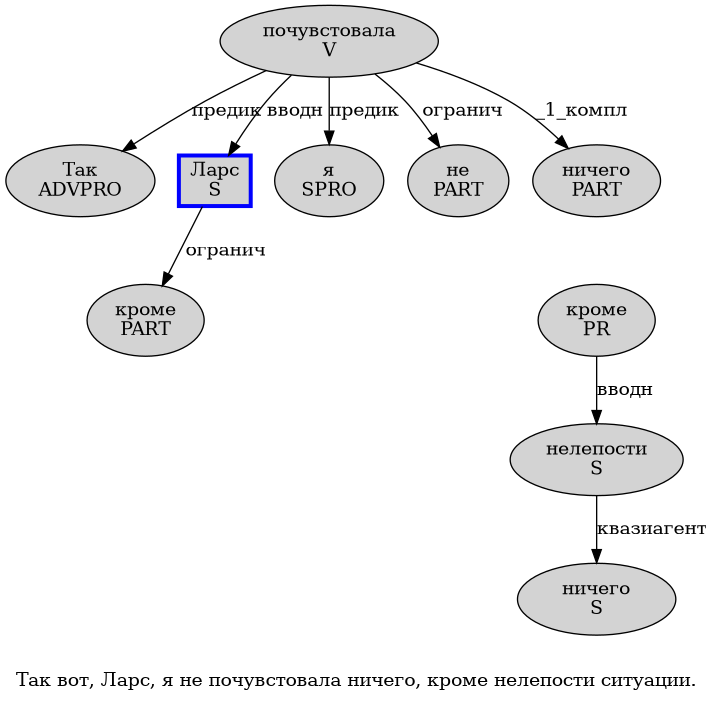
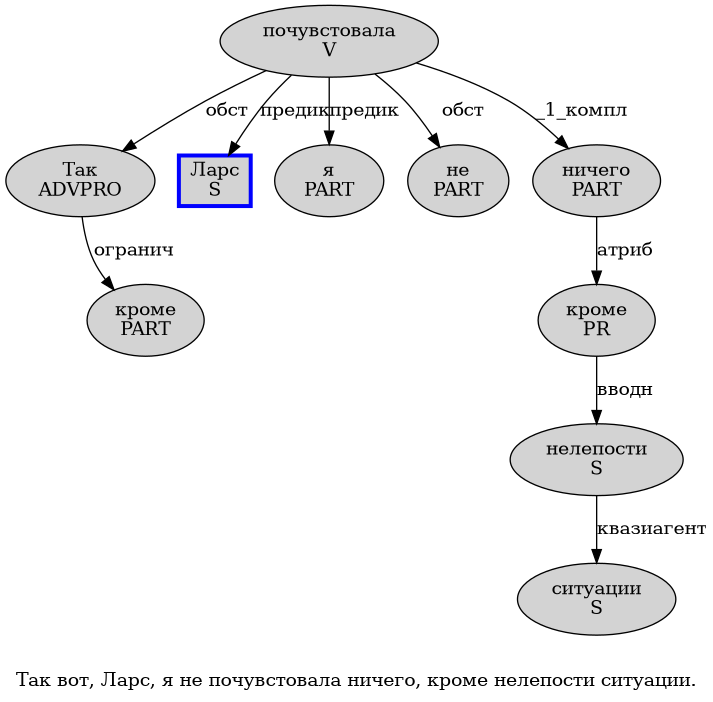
(227, 111) -> (227, 111)
(295, 111) -> (295, 111)
(463, 111) -> (463, 111)
(329, 181) -> (329, 181)
(185, 240) -> (89, 250)
none -> (597, 244)
(597, 599) -> (597, 599)
